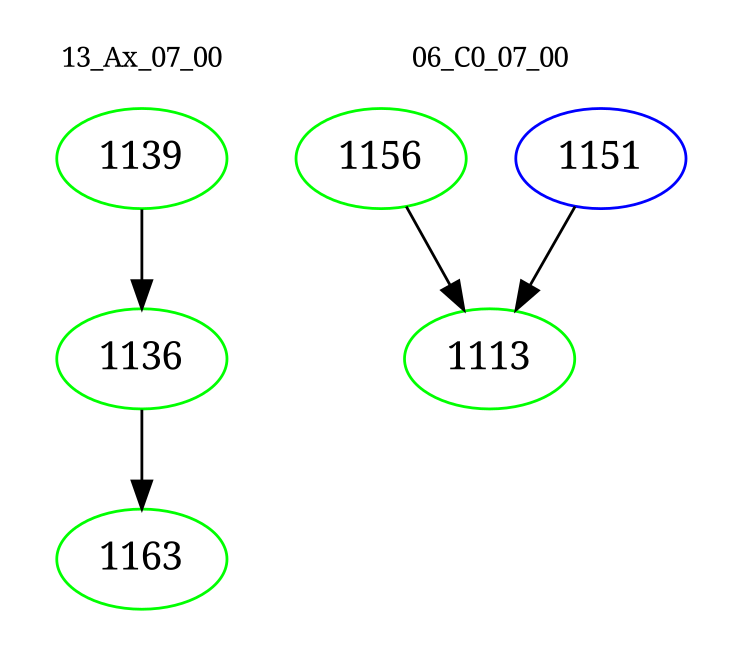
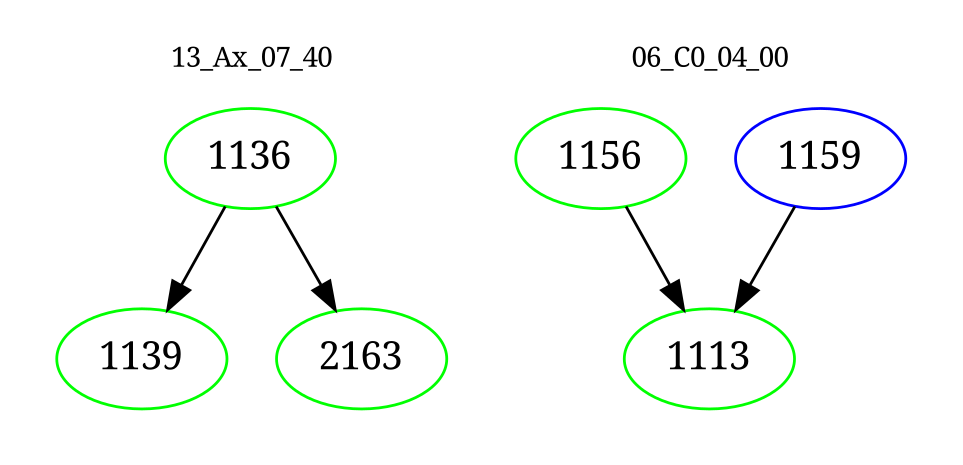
(142, 60) -> (252, 60)
(491, 60) -> (711, 60)
(601, 159) -> (821, 159)
(142, 245) -> (203, 246)
(142, 559) -> (362, 359)
